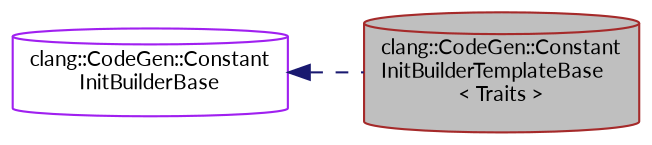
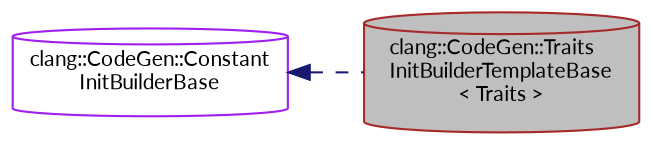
(502, 72) -> (502, 72)
